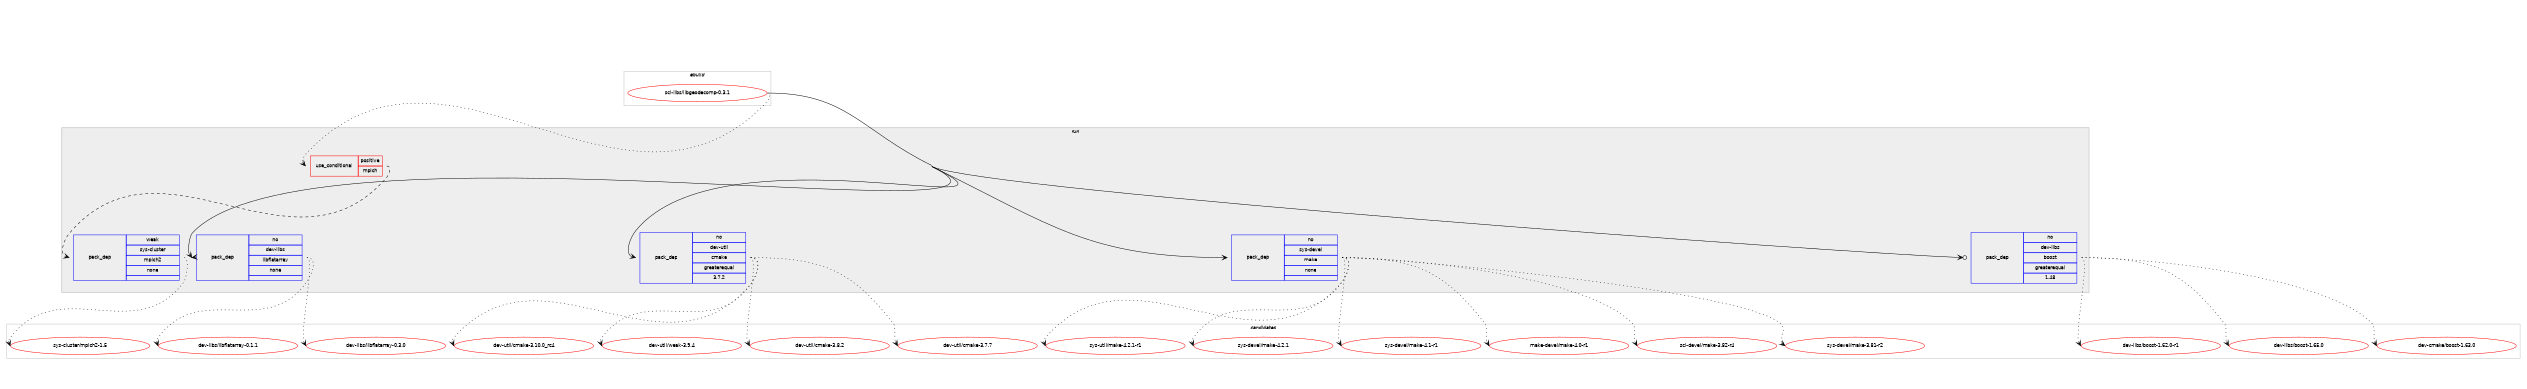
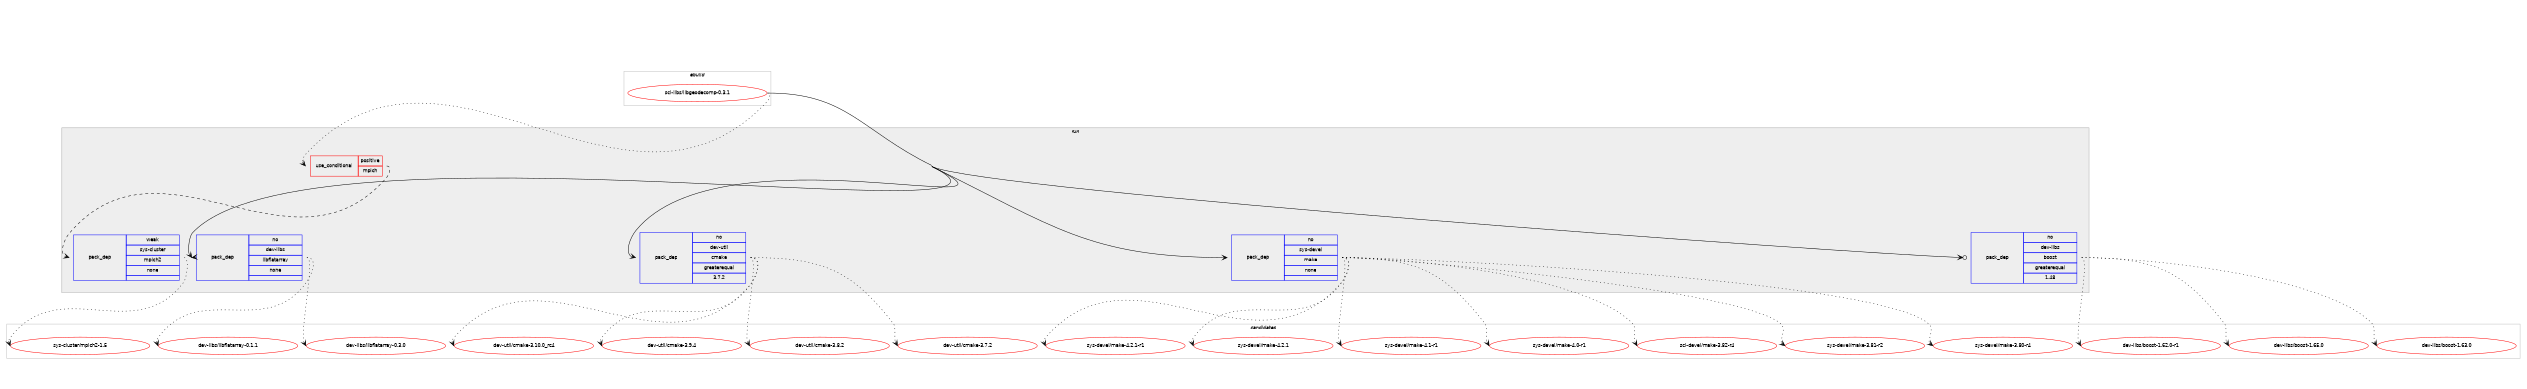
(672, 346) -> (672, 346)
(968, 346) -> (968, 346)
(1116, 346) -> (1116, 346)
(1559, 346) -> (1559, 346)
none -> (2003, 346)
(2447, 346) -> (2447, 346)
